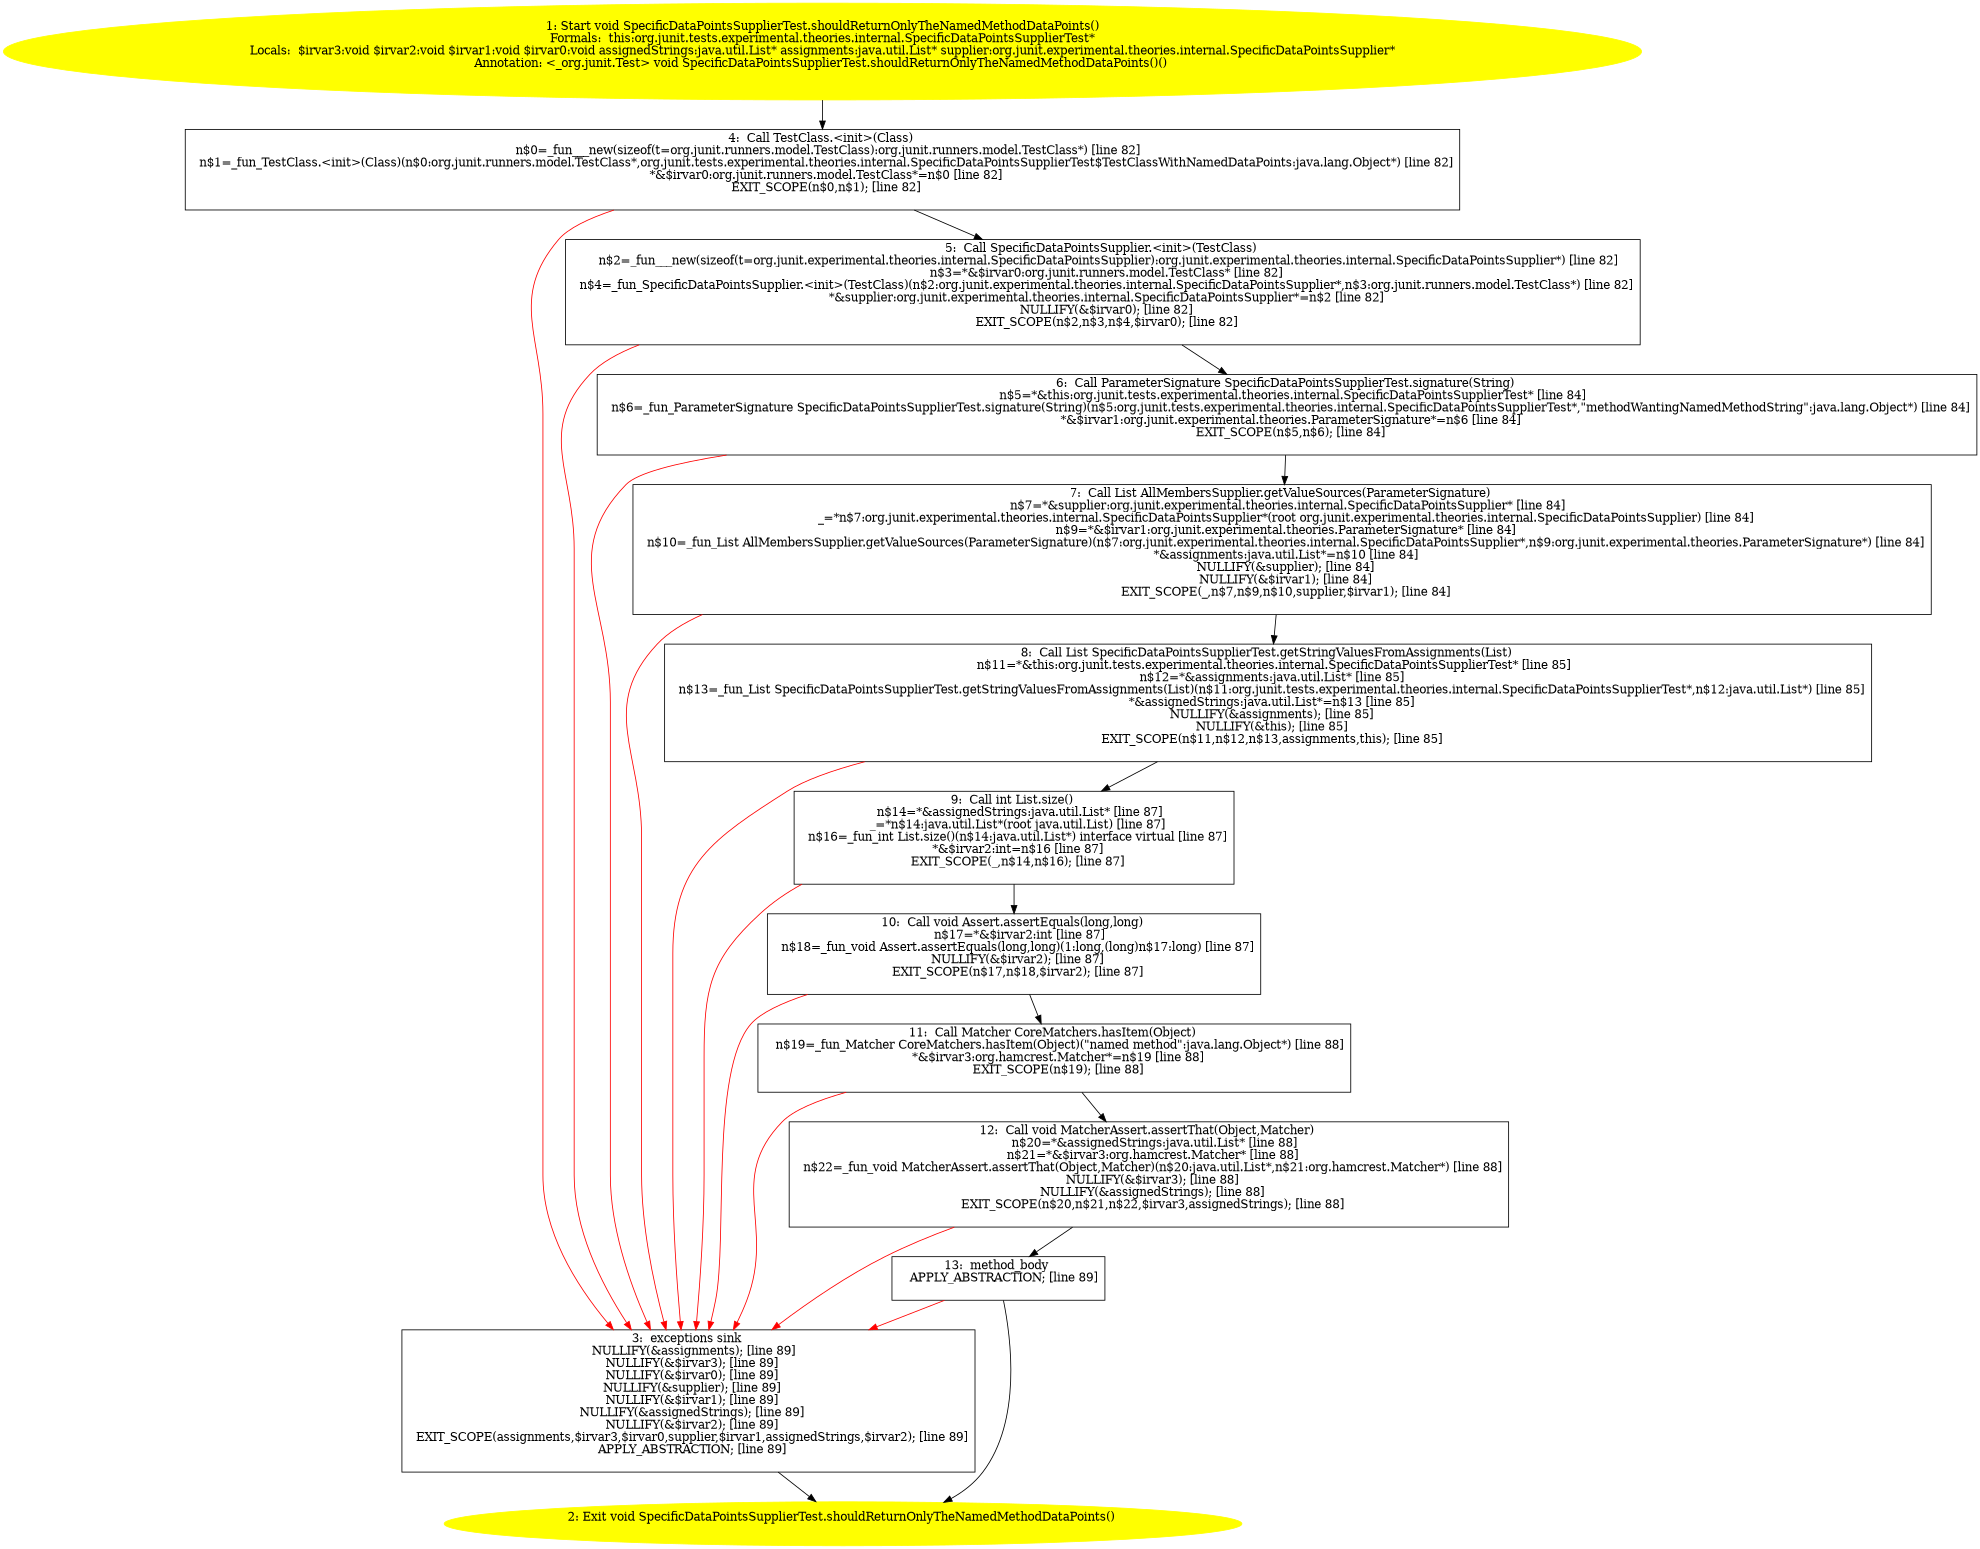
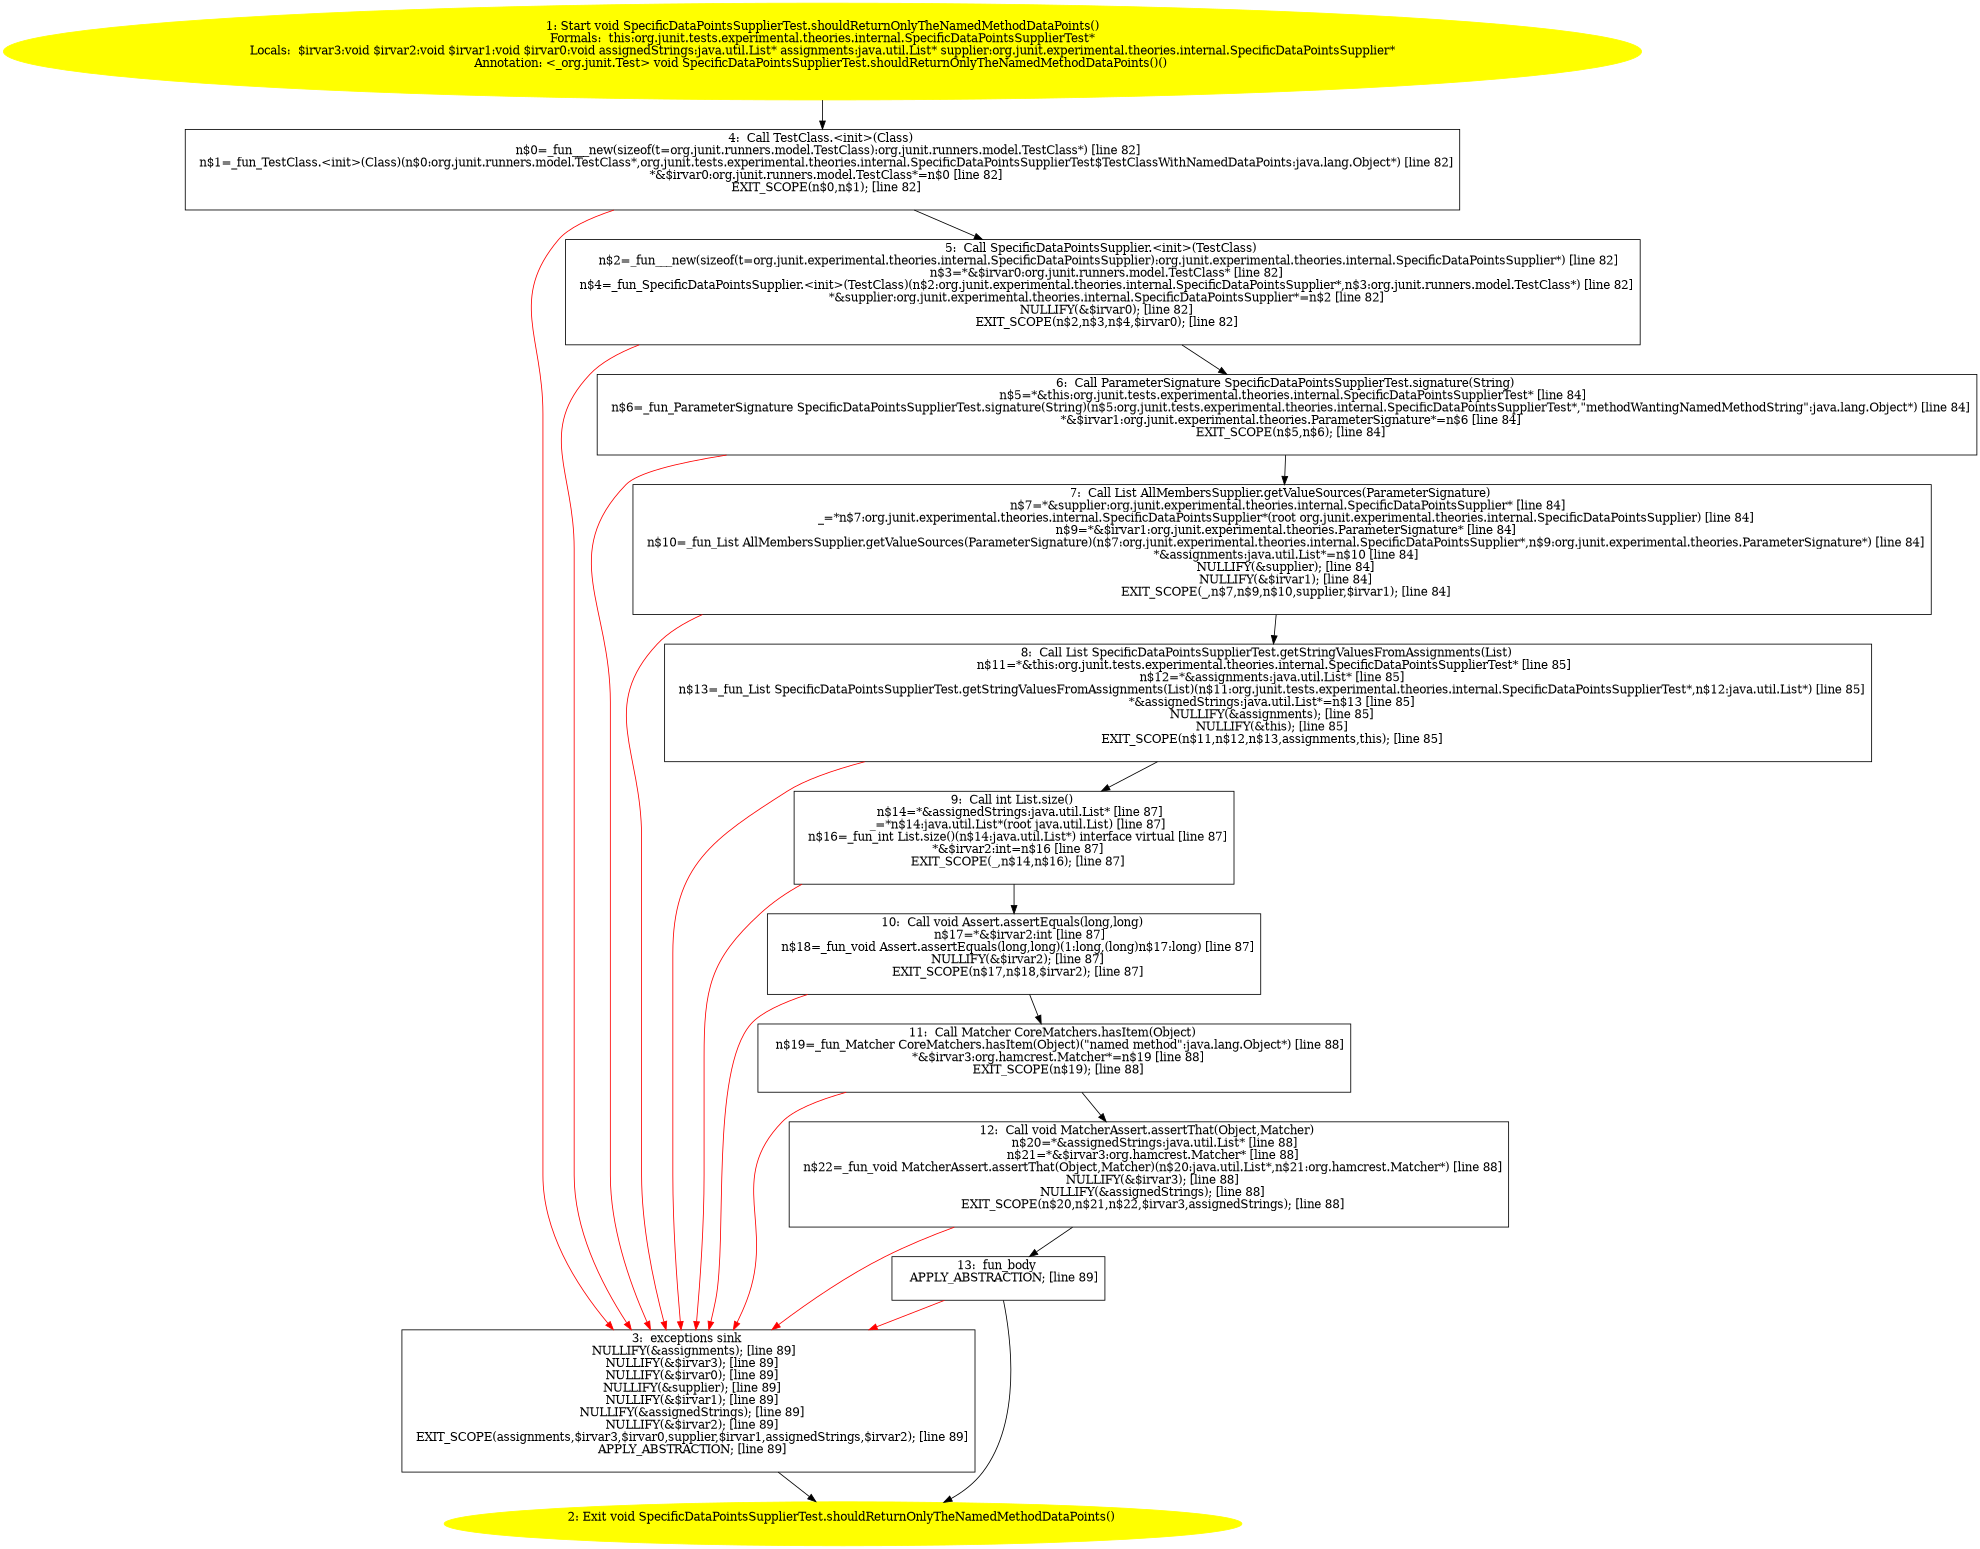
(998, 1278) -> (998, 1278)
